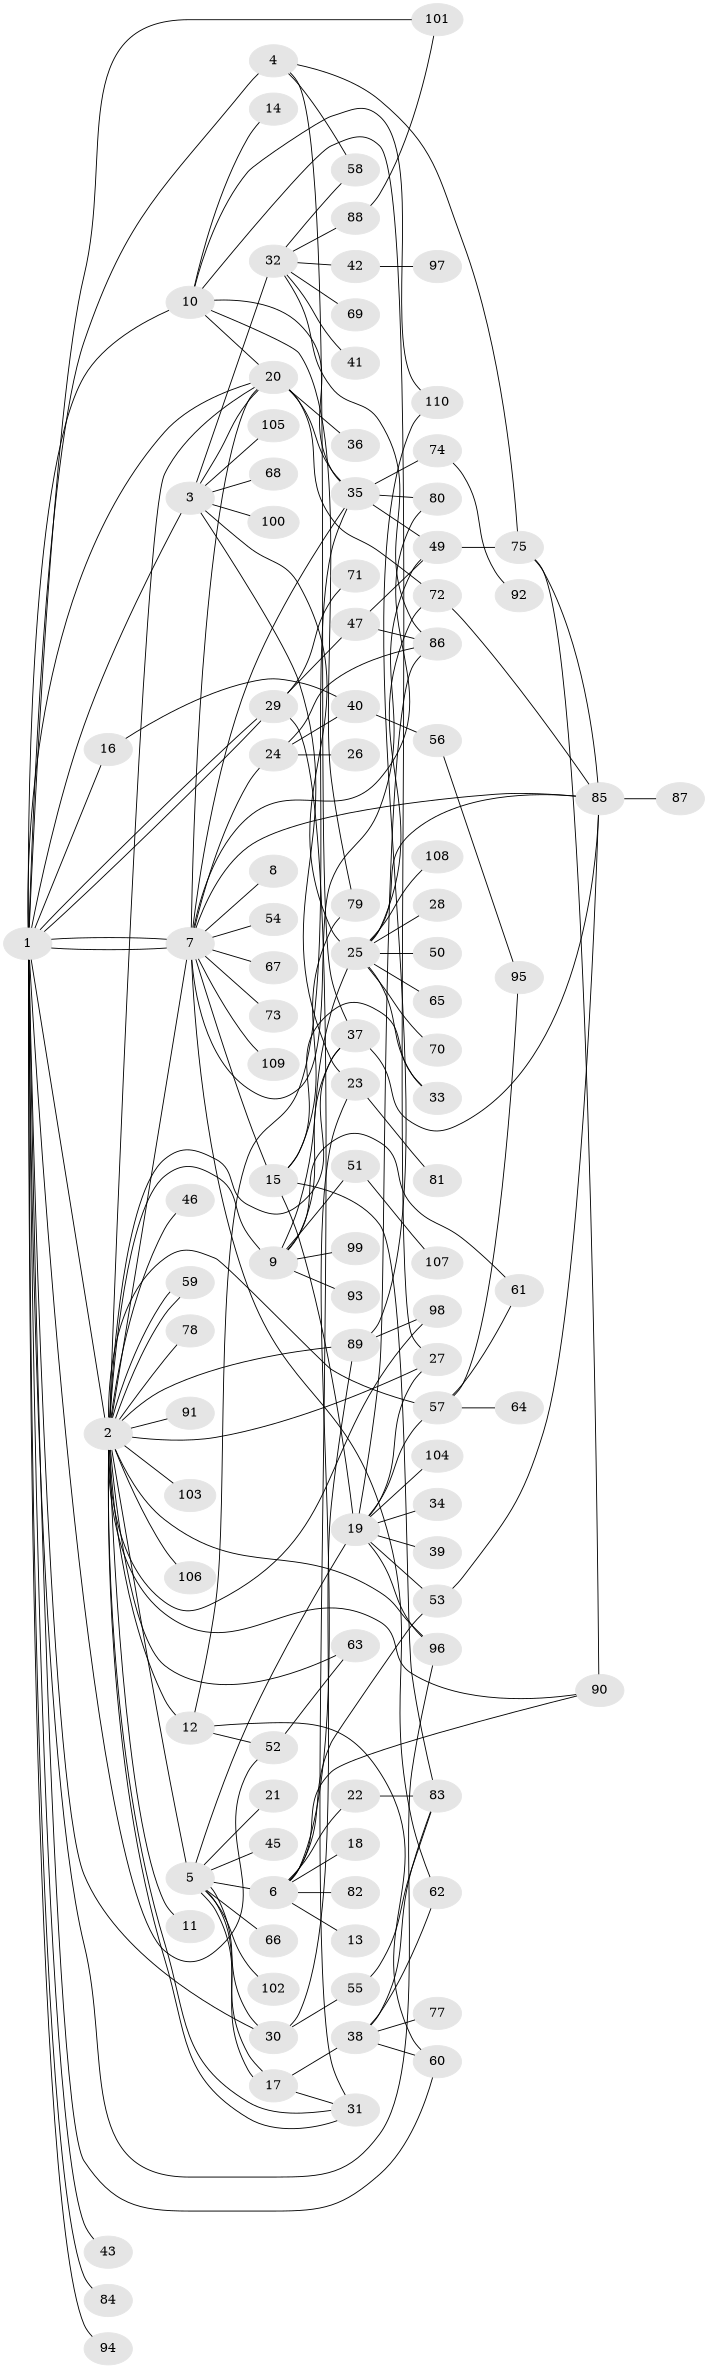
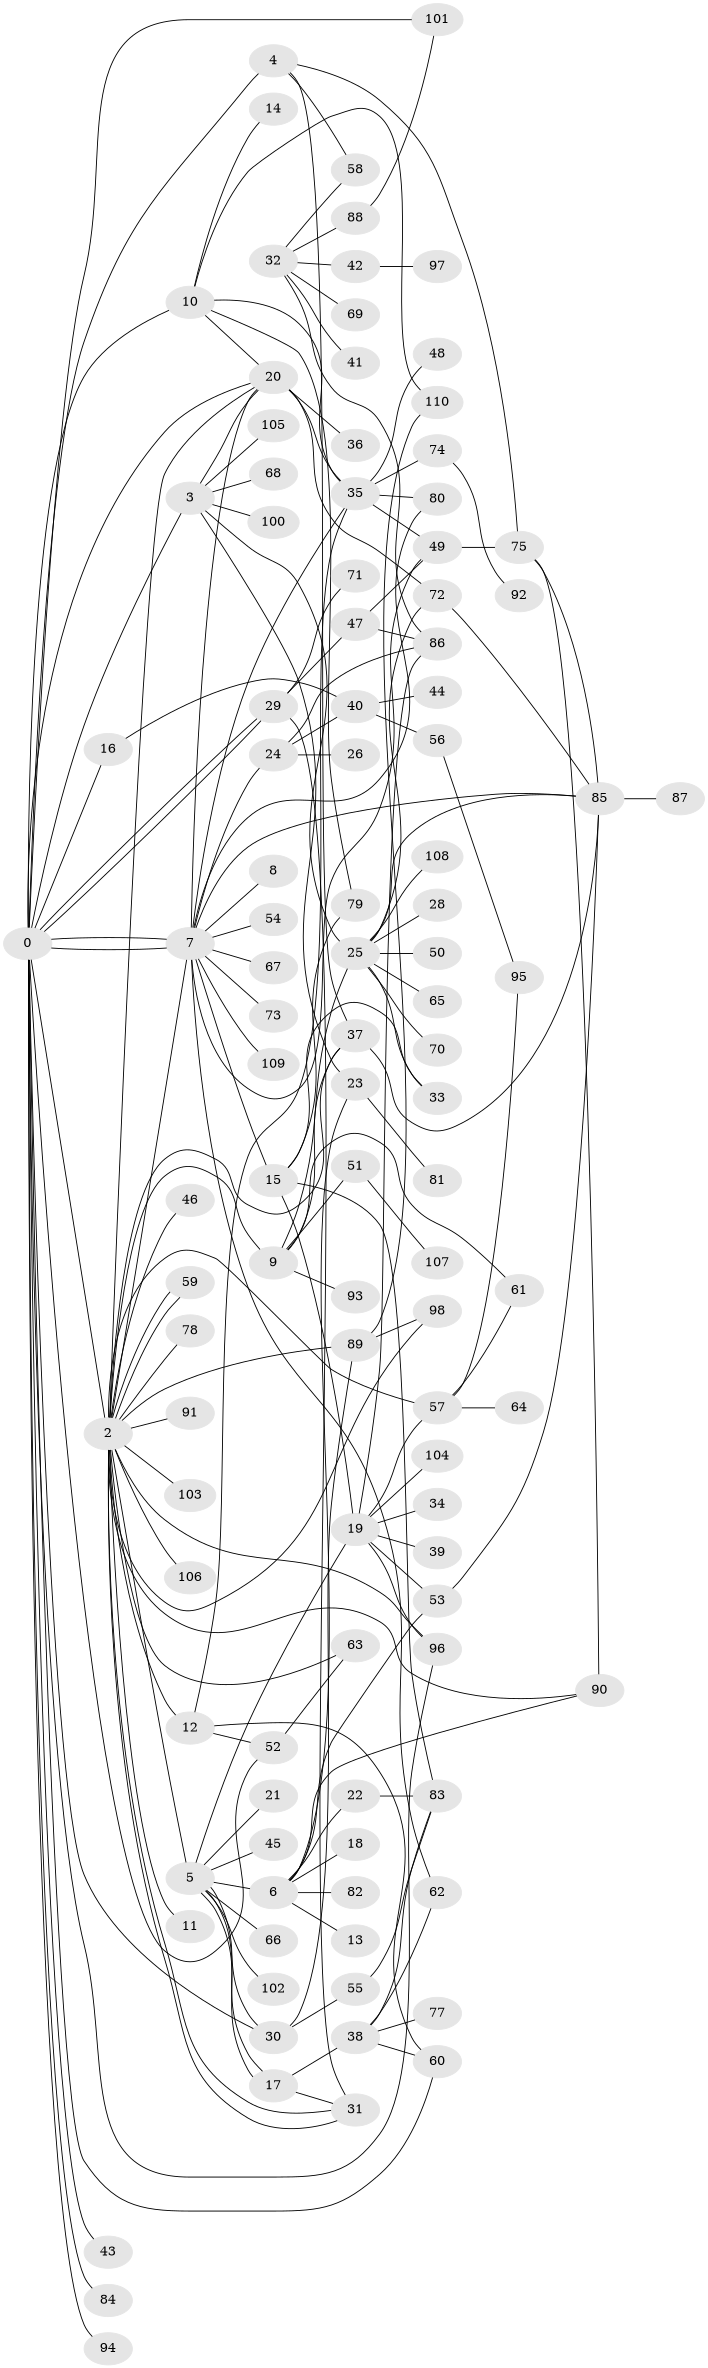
none -> (437, 354)
(232, 380) -> none
none -> (437, 692)
(28, 944) -> (28, 944)
(355, 1249) -> none
(437, 1360) -> none
